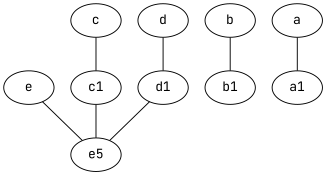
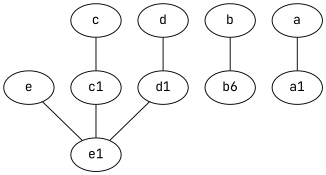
(230, 88) -> (230, 88)
(96, 155) -> (96, 155)
